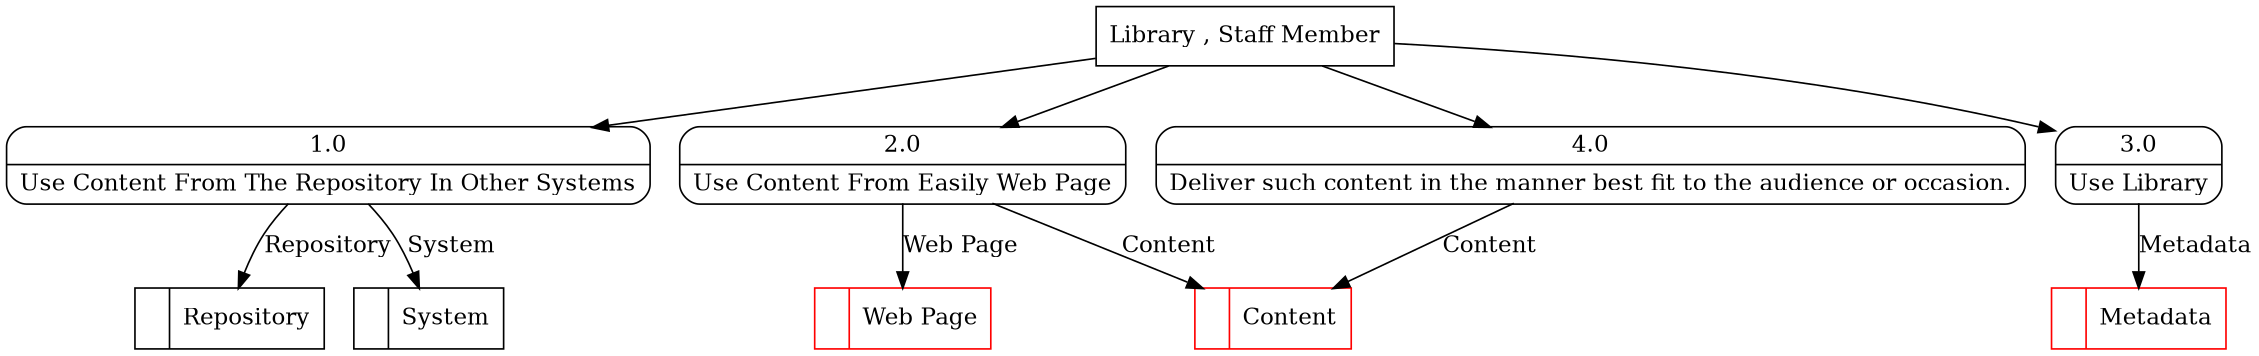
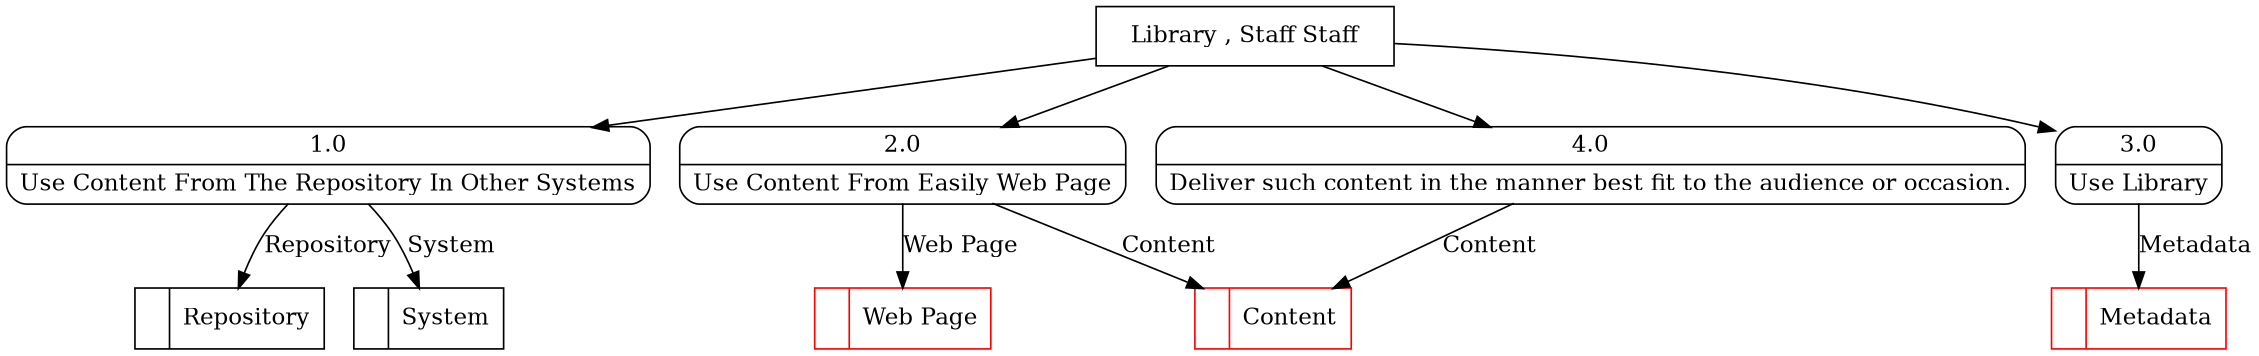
(1245, 36) -> (1245, 36)
